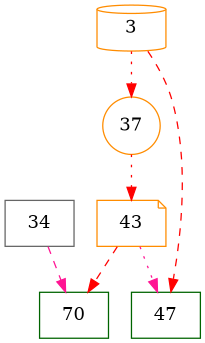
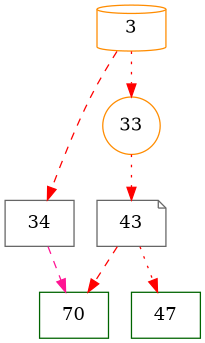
(131, 126) -> (131, 126)
(182, 162) -> (81, 118)
(131, 223) -> (131, 223)
(146, 263) -> (146, 263)
